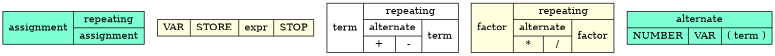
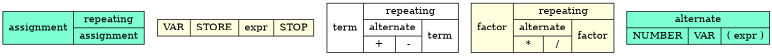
(747, 36) -> (745, 36)
